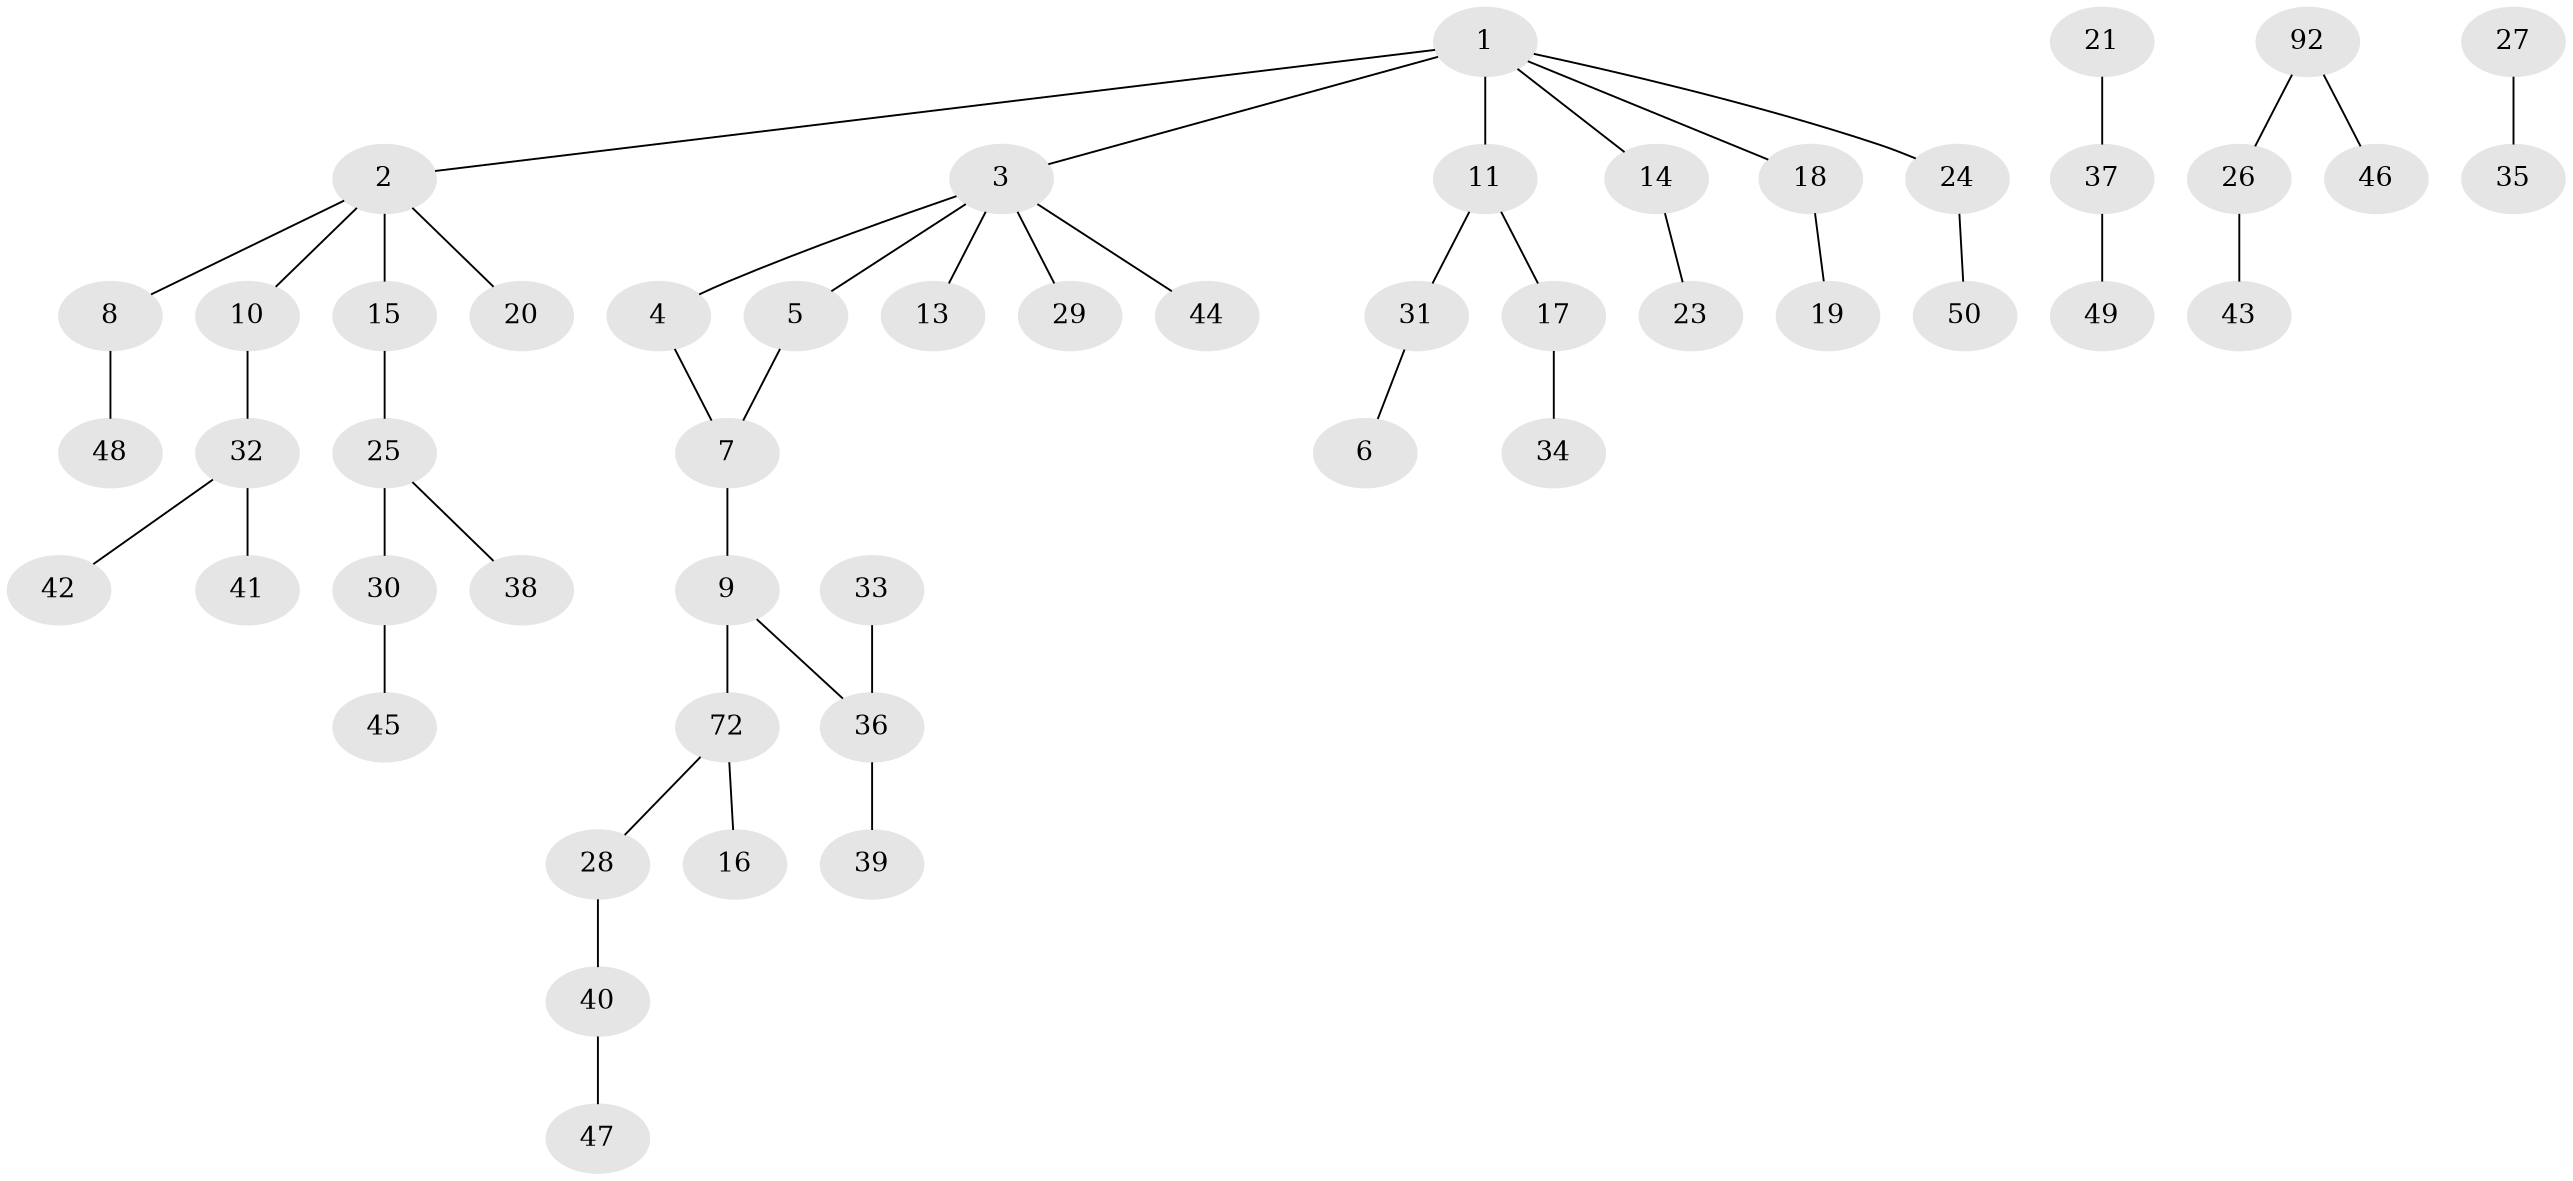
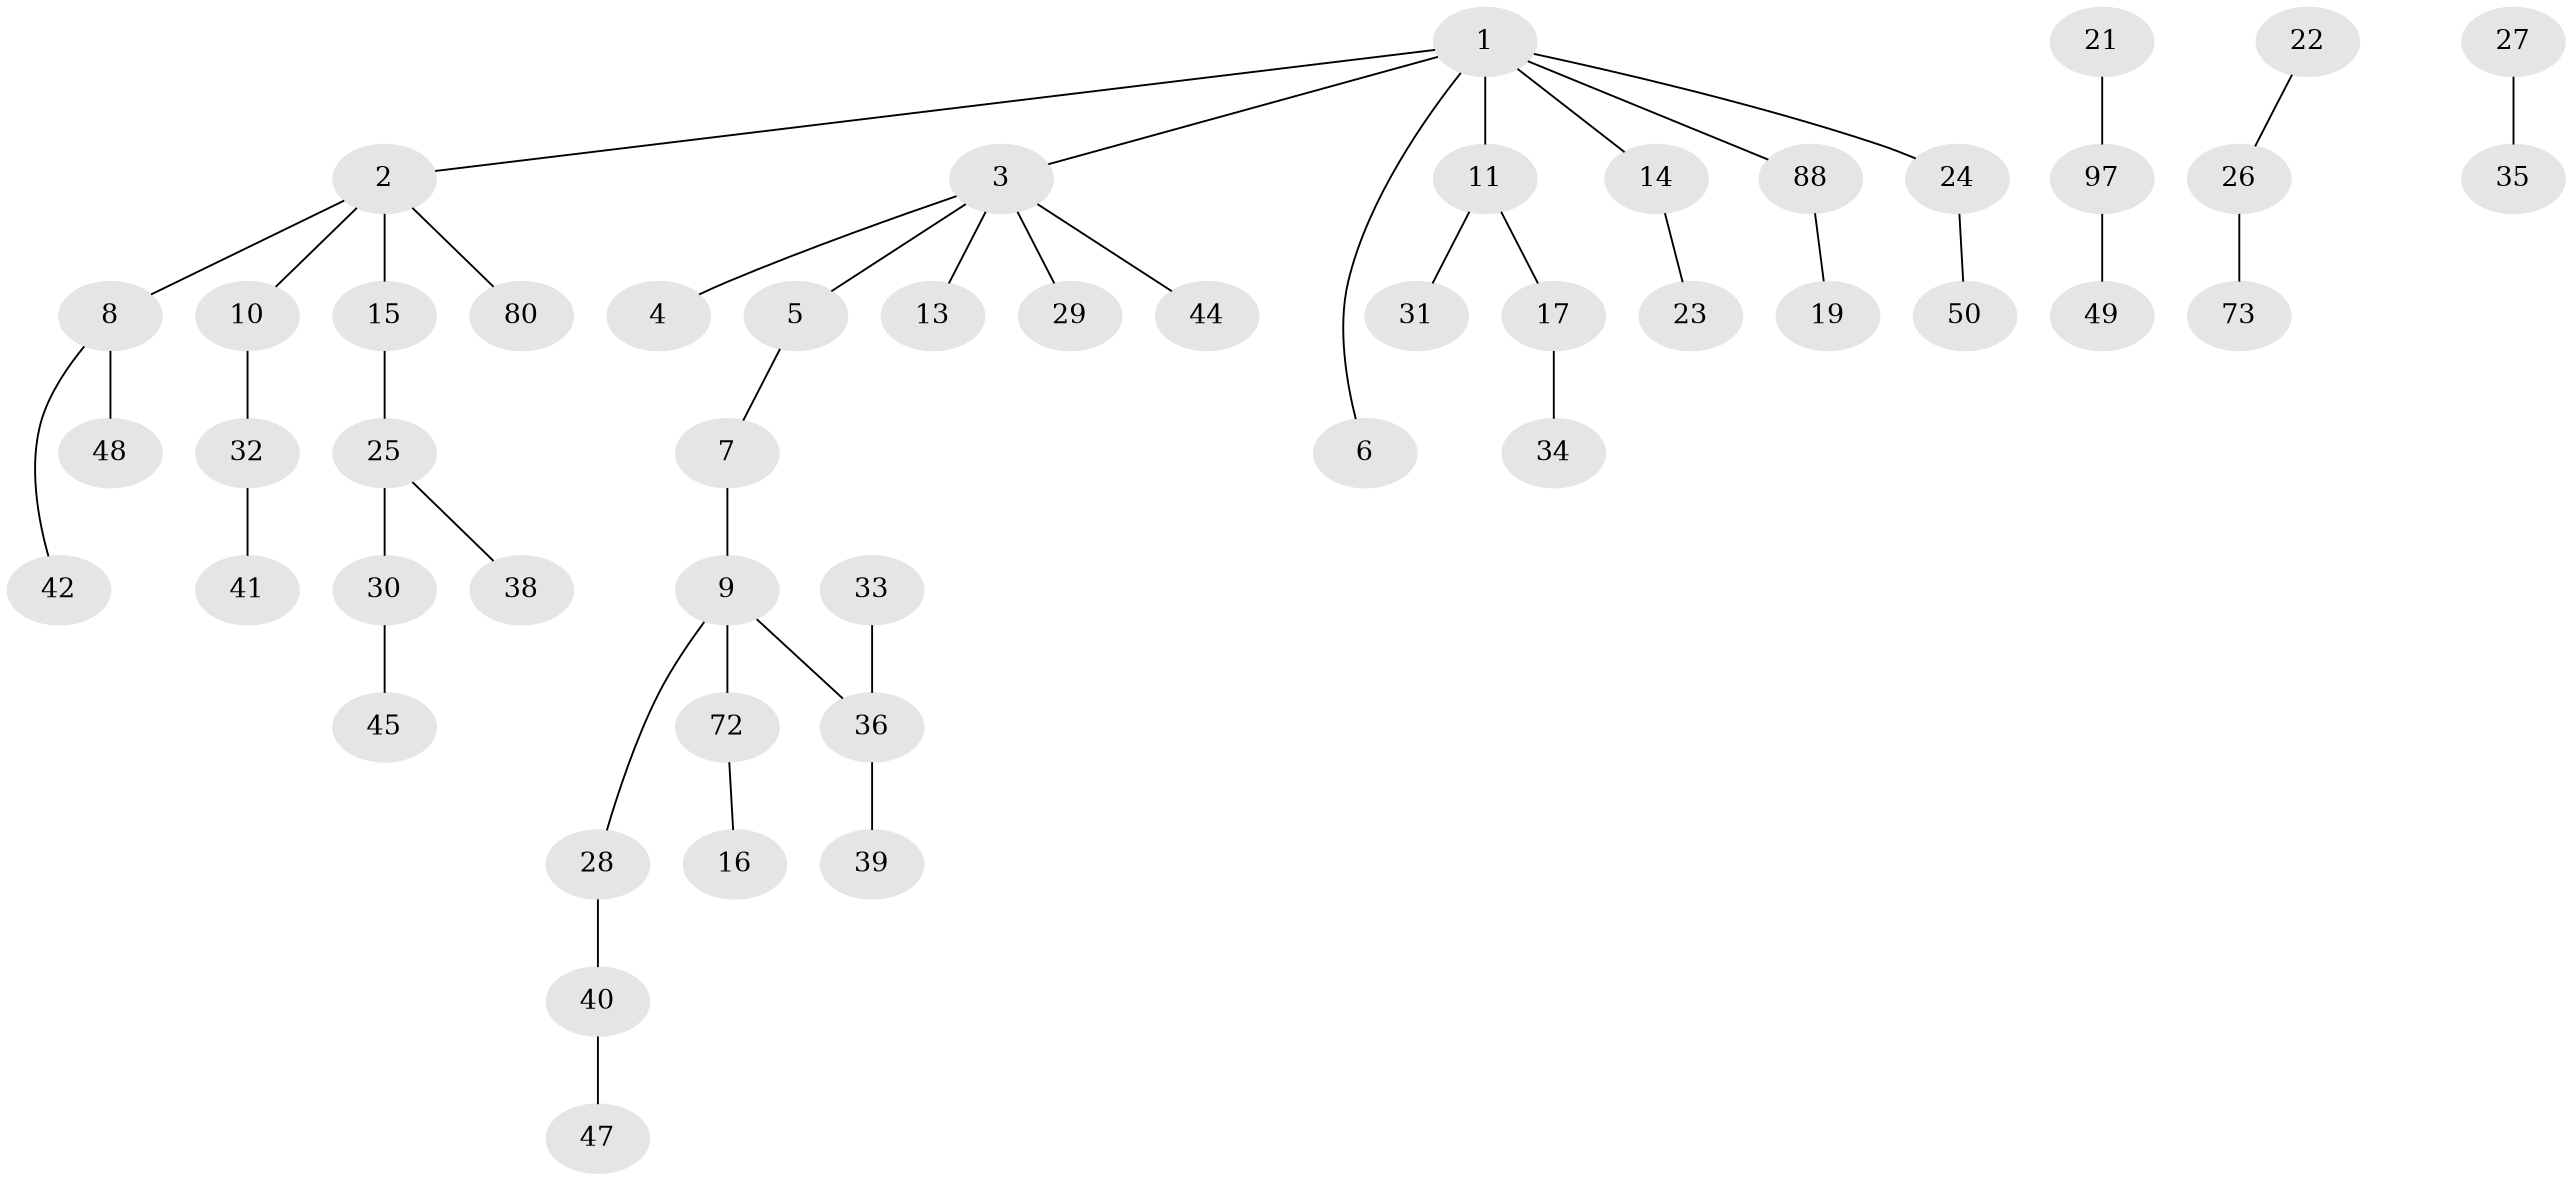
(2308, 42) -> (2308, 42)
(1811, 179) -> (1811, 179)
(2102, 179) -> (2102, 179)
(2376, 179) -> none
(522, 316) -> (522, 316)
(2239, 316) -> (2239, 316)
(1391, 384) -> (1364, 234)
(693, 385) -> none
(153, 522) -> (37, 446)
(663, 796) -> (646, 721)
